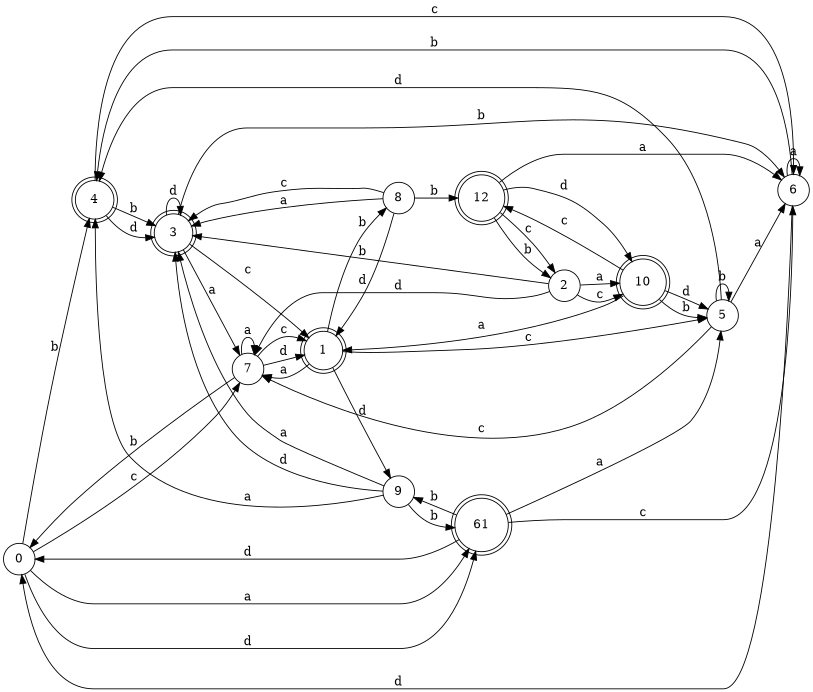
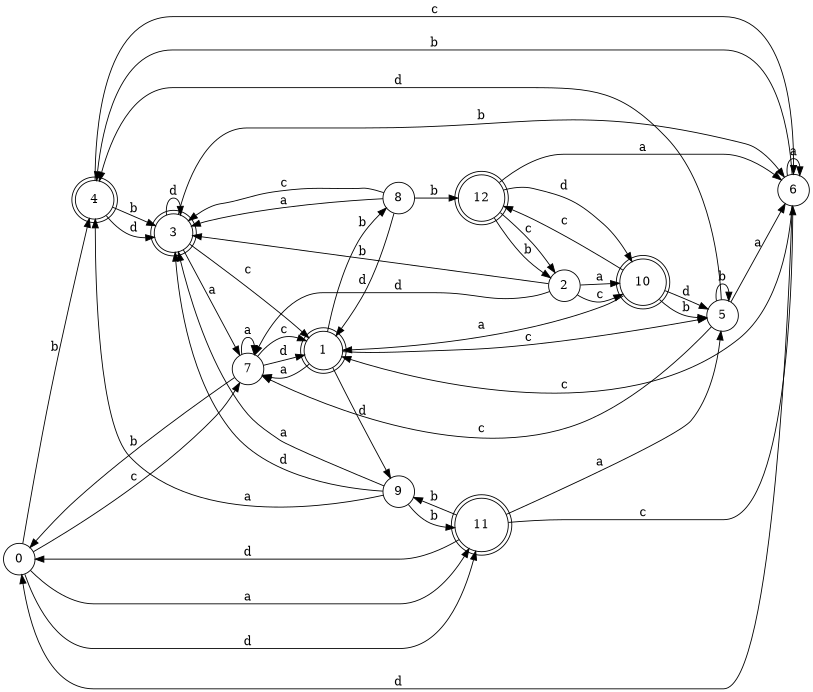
none -> (622, 387)
(482, 525) -> (482, 525)
